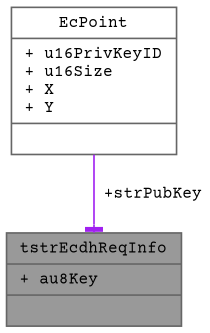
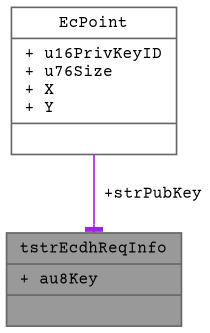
(69, 71) -> (69, 71)
